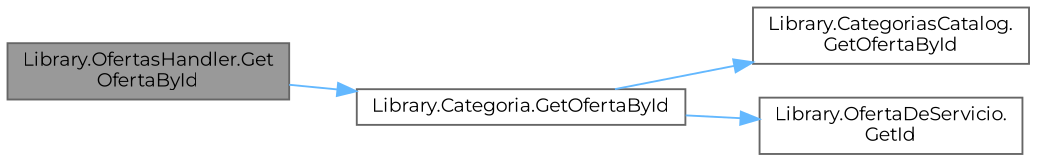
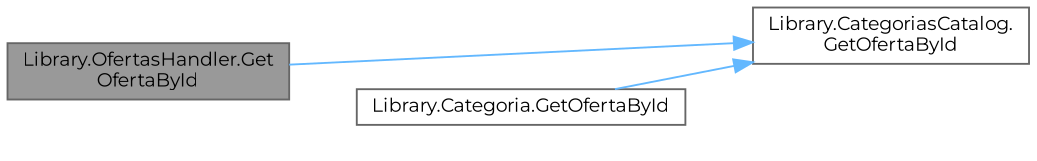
(313, 87) -> (511, 54)
(891, 126) -> none
